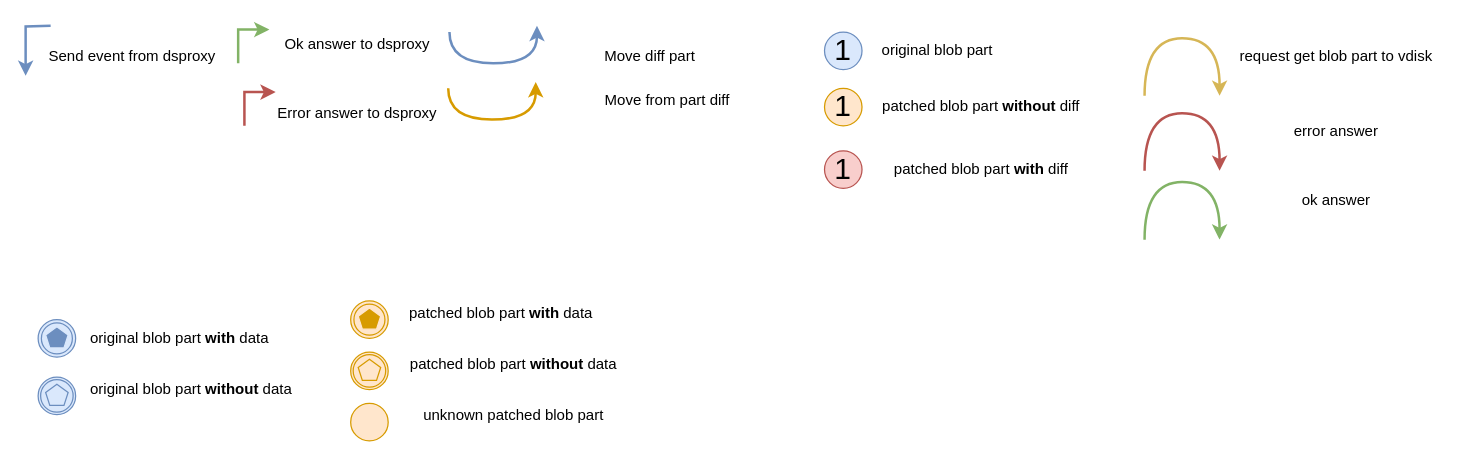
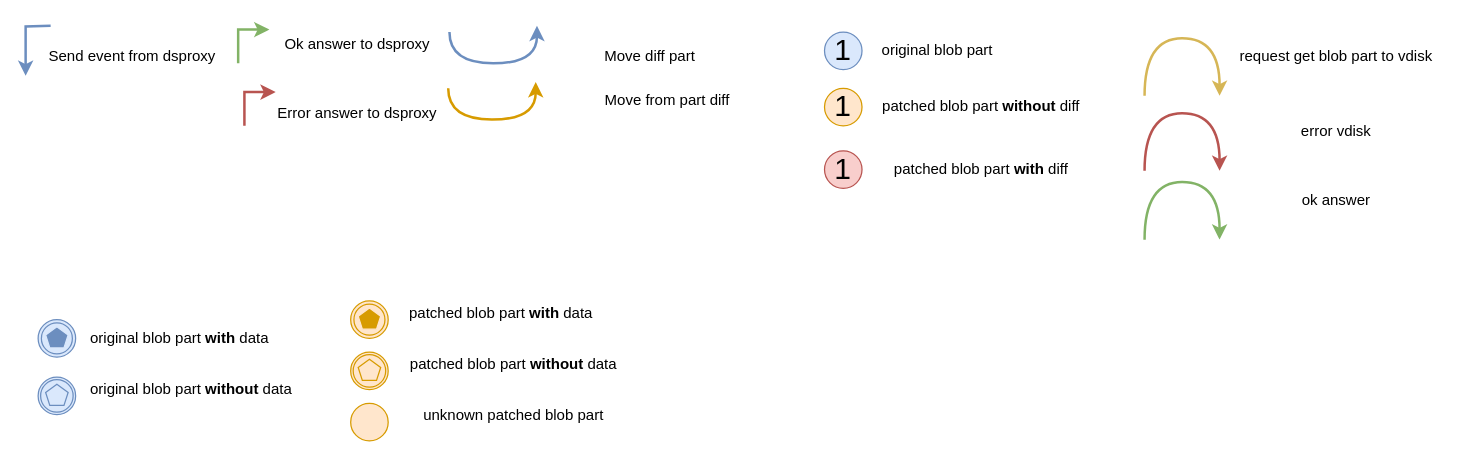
(1336, 132) -> (1336, 132)
